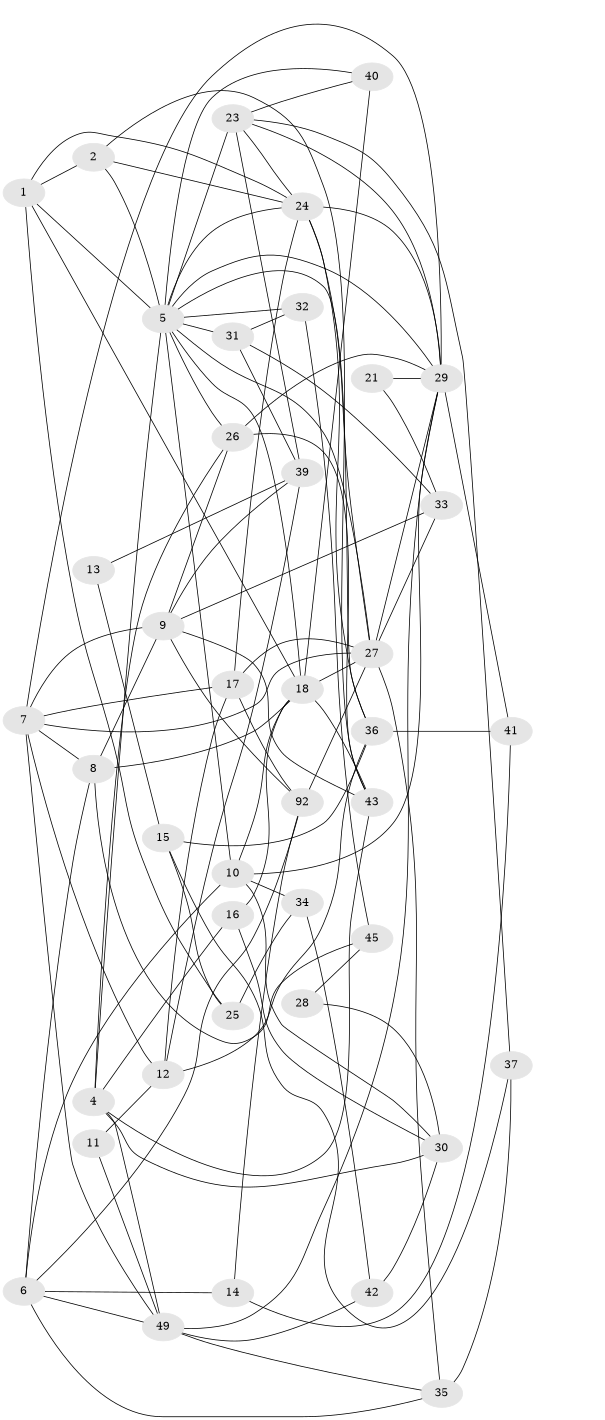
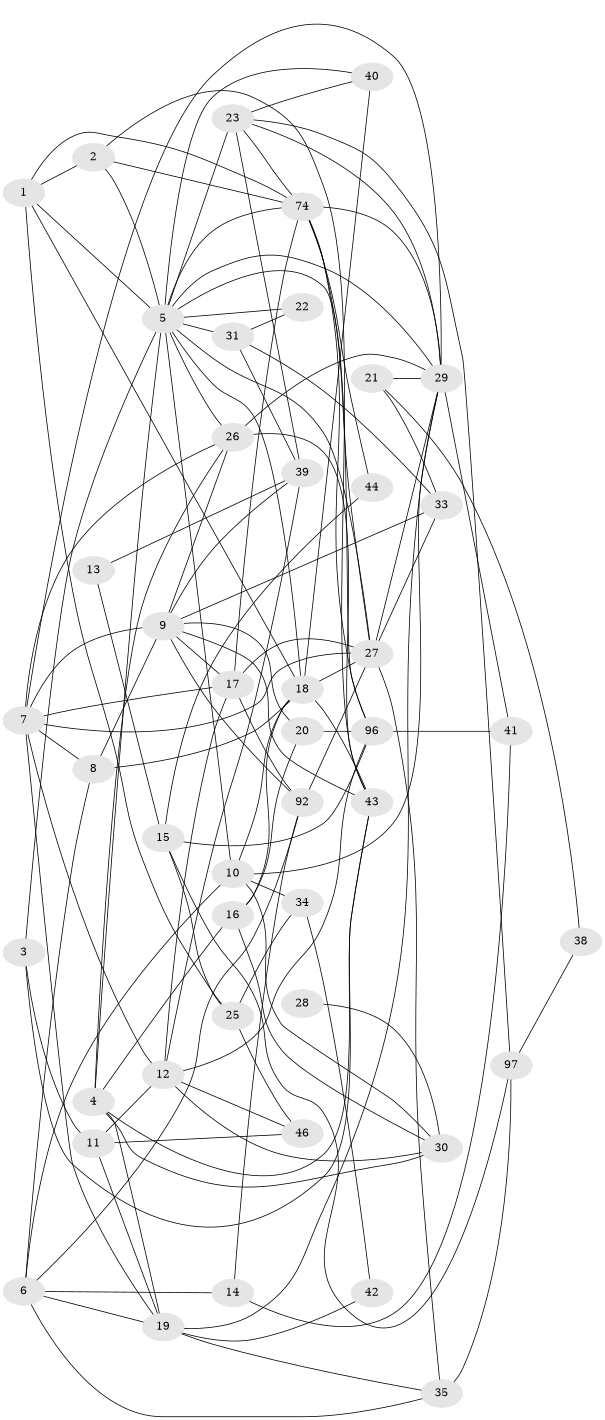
(302, 207) -> (302, 207)
(302, 307) -> (302, 307)
none -> (372, 488)
none -> (82, 538)
none -> (198, 655)
none -> (302, 731)
(372, 731) -> (372, 731)
(372, 939) -> none
none -> (581, 942)
none -> (24, 953)
(511, 1065) -> (511, 1065)
none -> (302, 1134)
(415, 1224) -> (288, 1156)
(163, 1327) -> (163, 1327)
